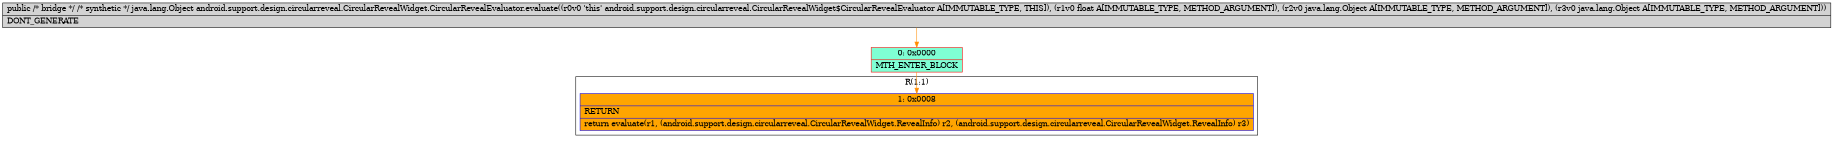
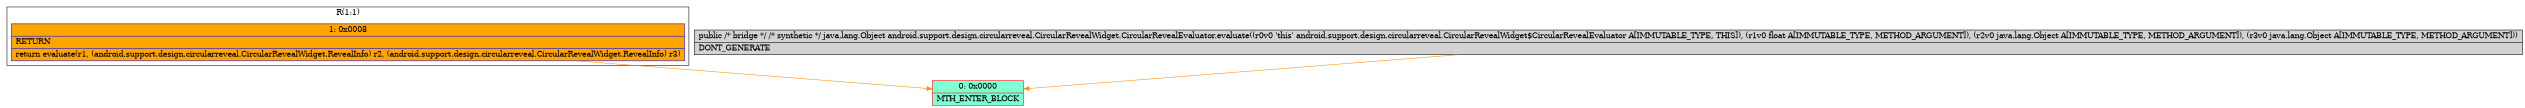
(917, 80) -> (751, 75)
